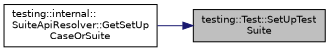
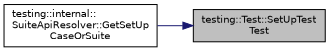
(259, 26) -> (259, 26)
